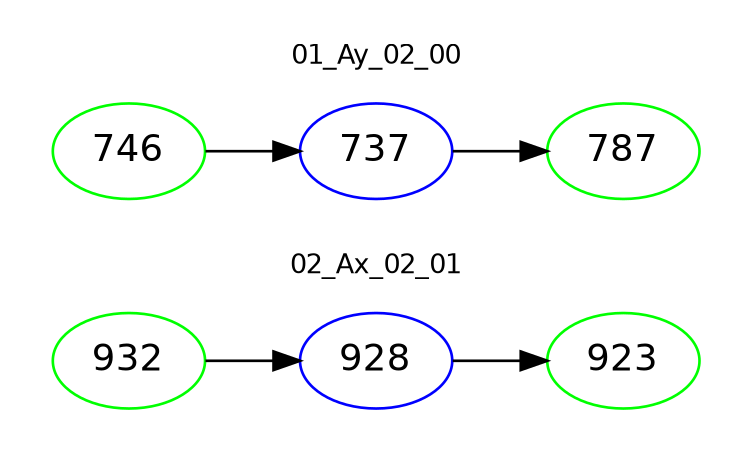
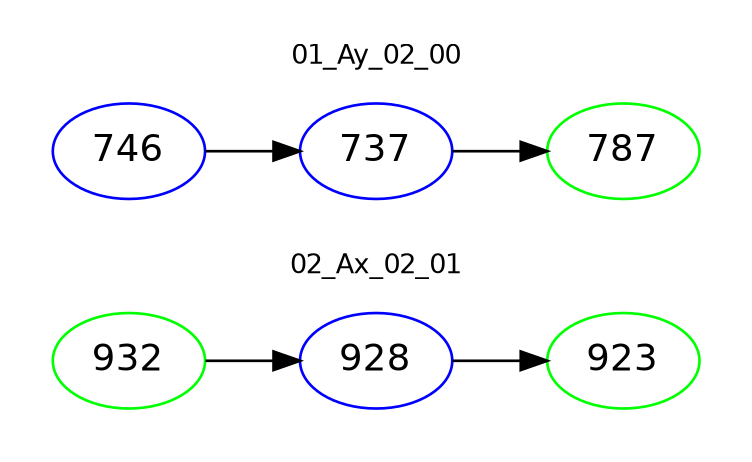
(129, 151) -> (129, 151)
